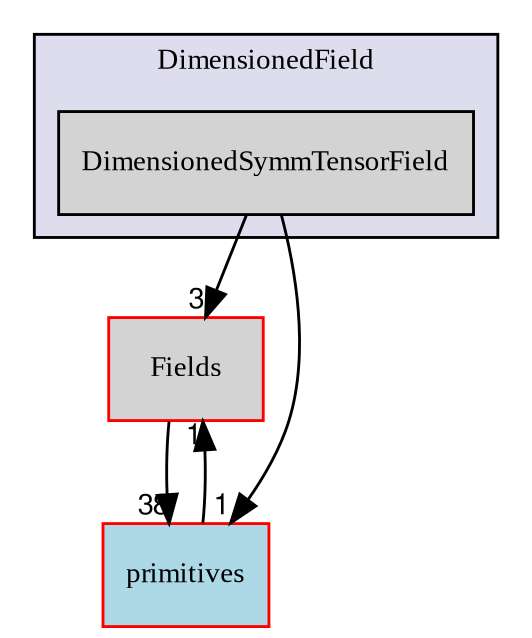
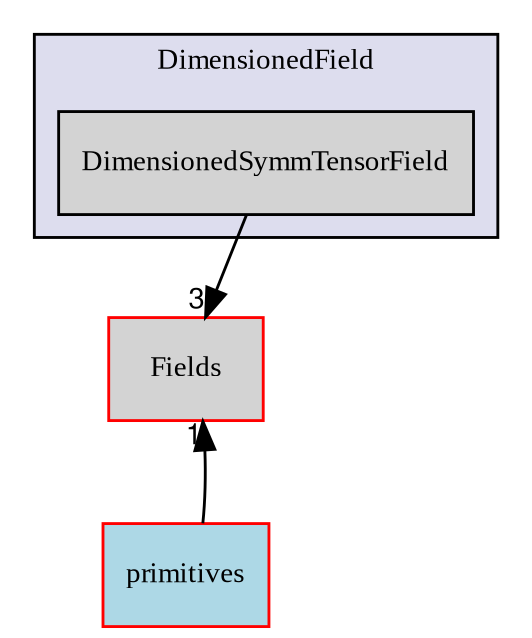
(299, 362) -> none
(167, 458) -> none
